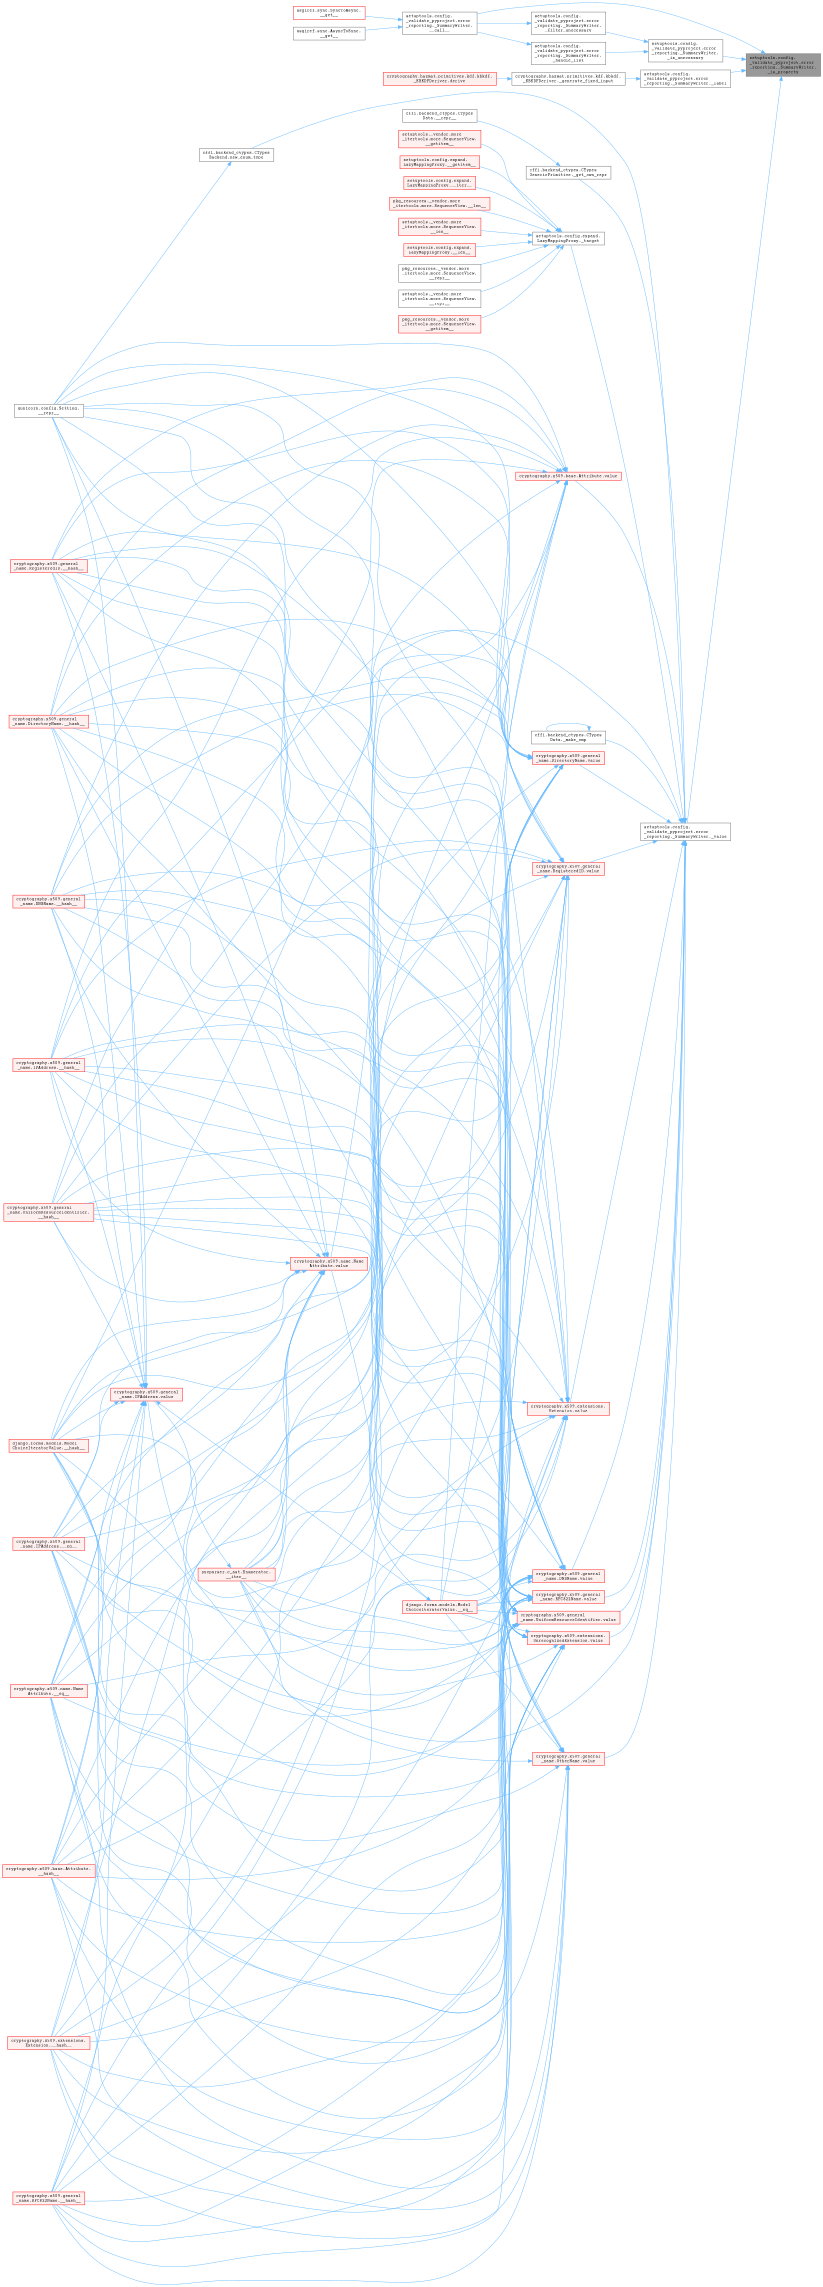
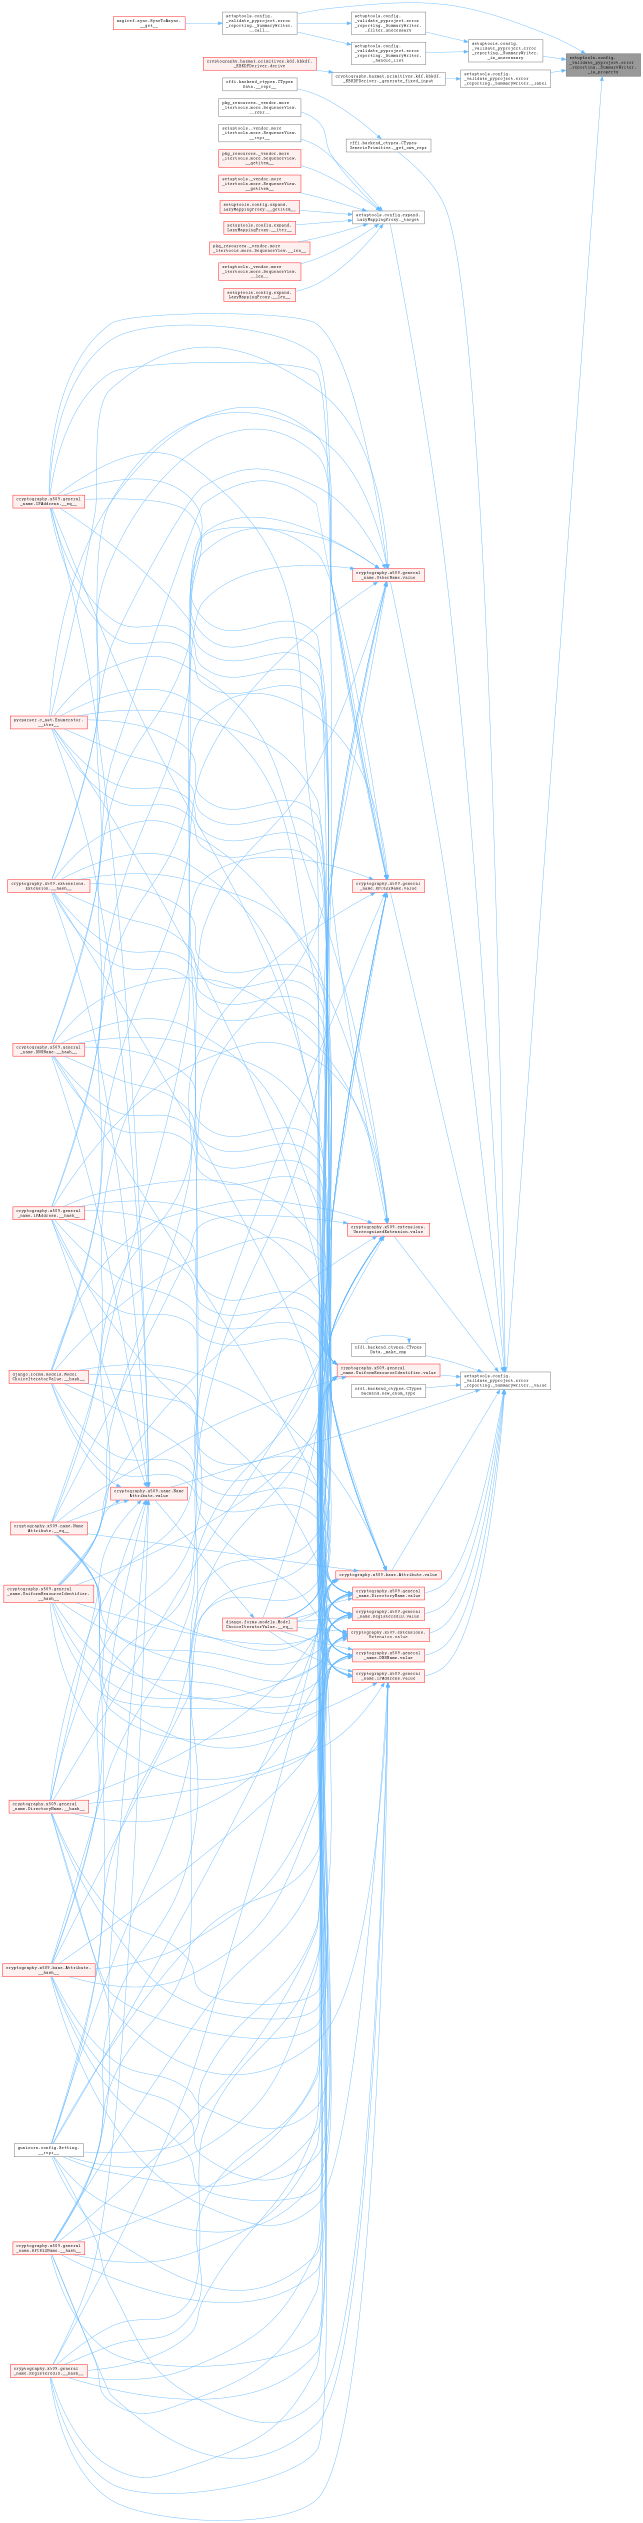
(329, 34) -> none
(141, 285) -> (217, 1365)
none -> (314, 958)
(191, 1473) -> (282, 1156)
none -> (269, 2142)
